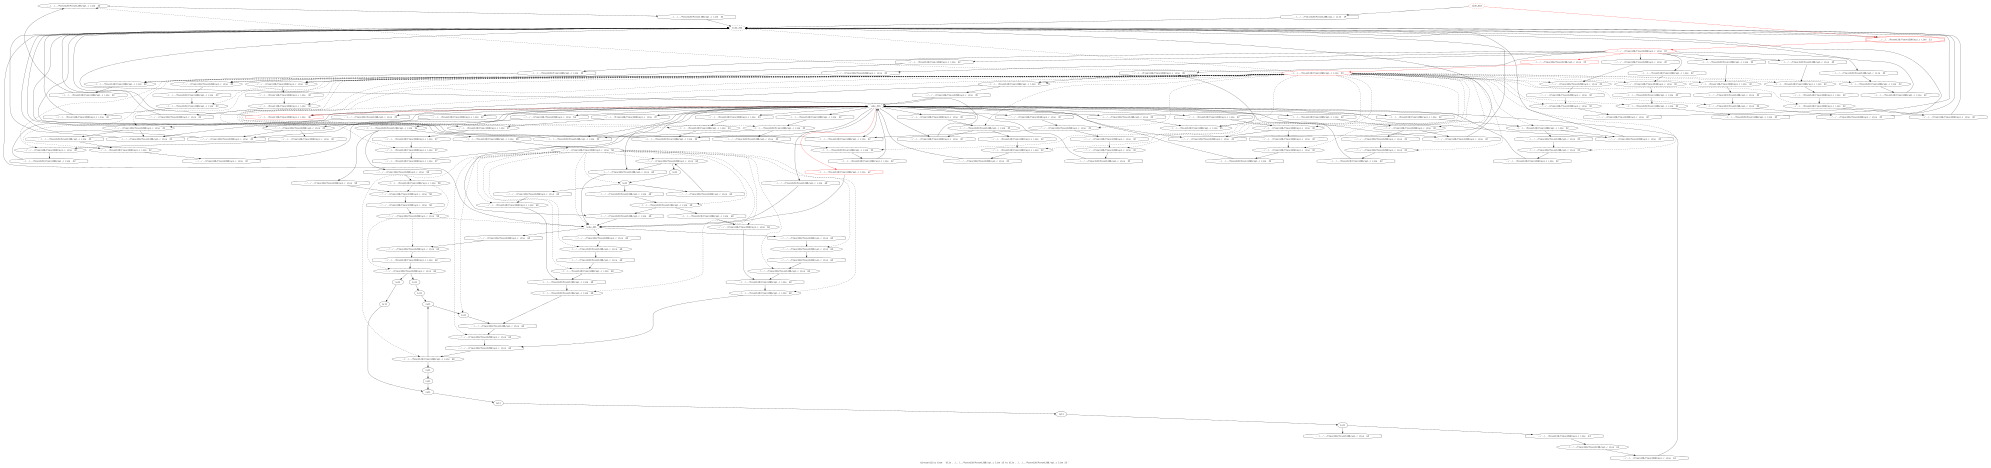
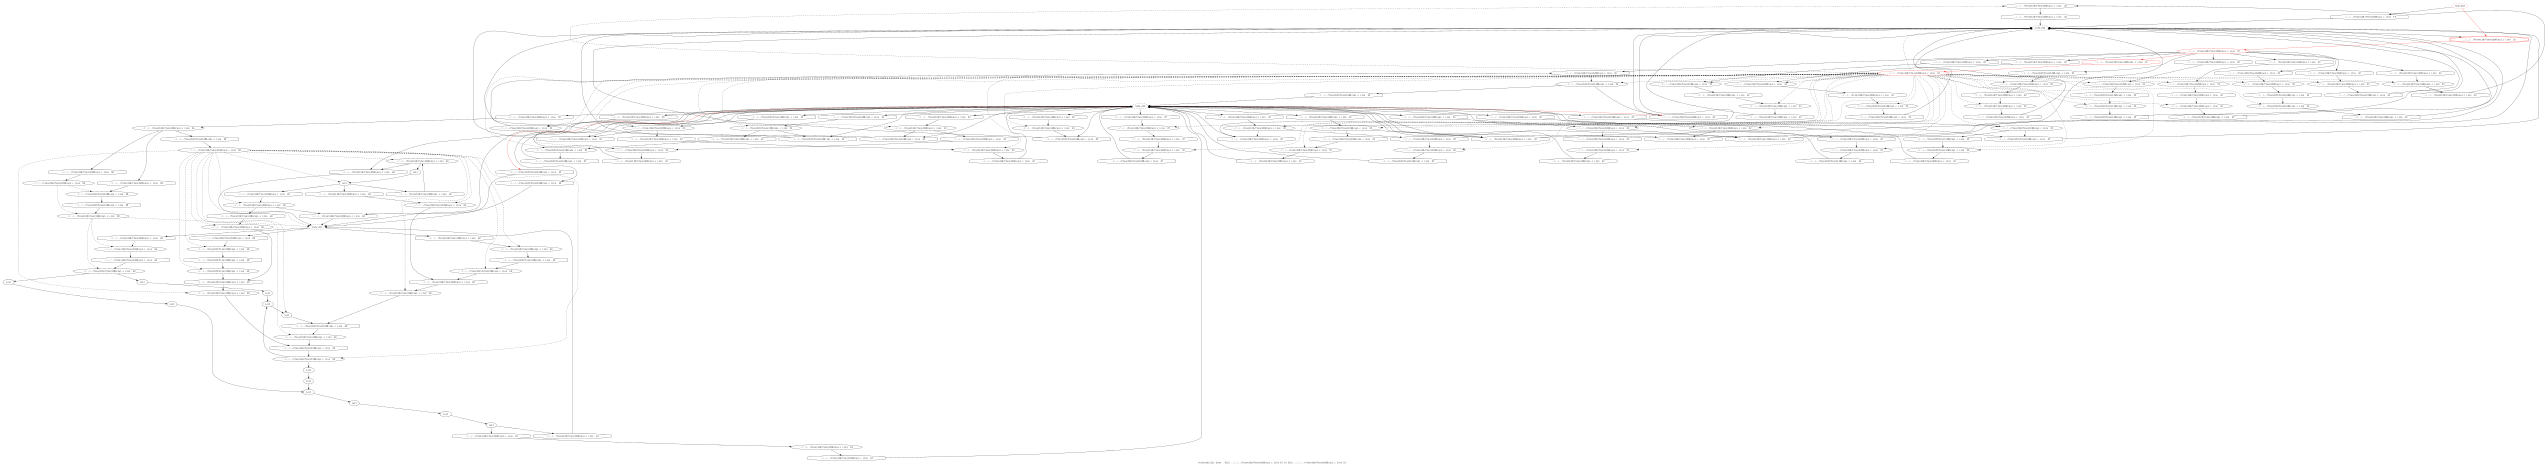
(17, 49) -> (547, 230)
(284, 117) -> (1689, 117)
(844, 172) -> (535, 172)
